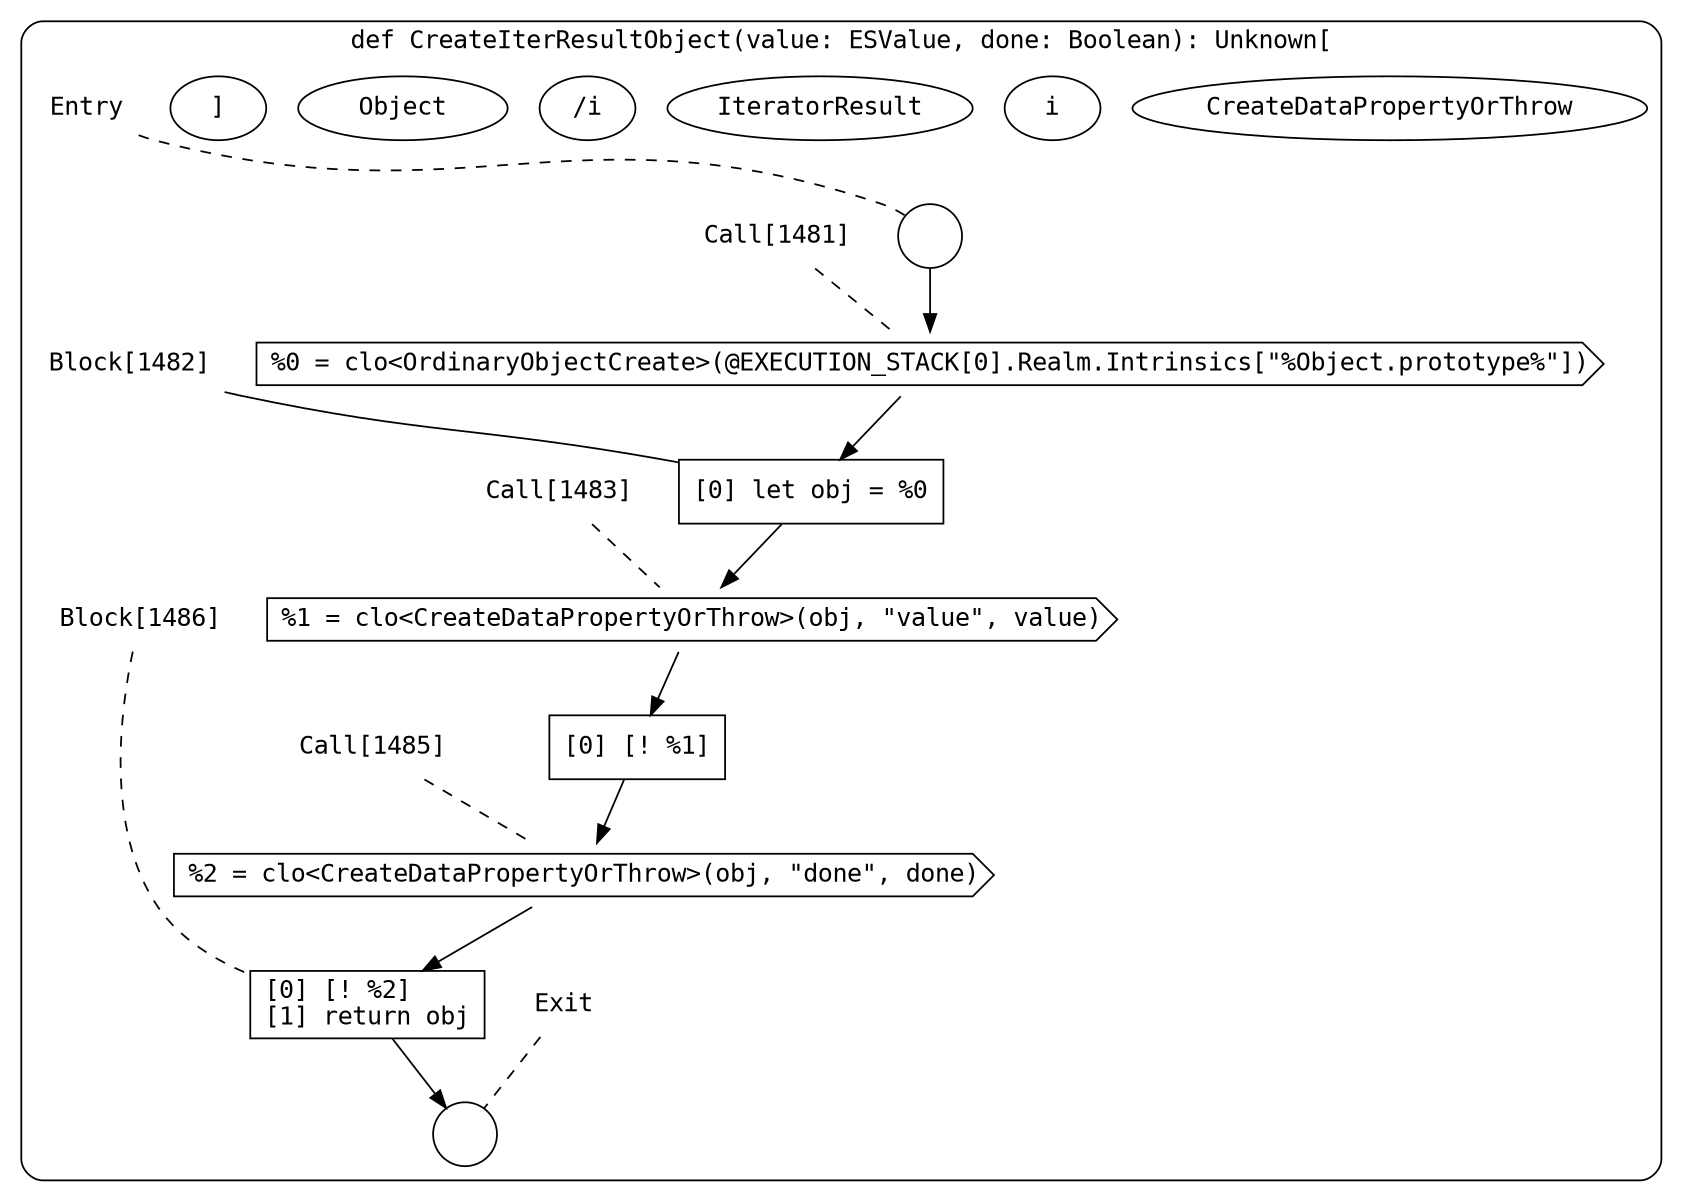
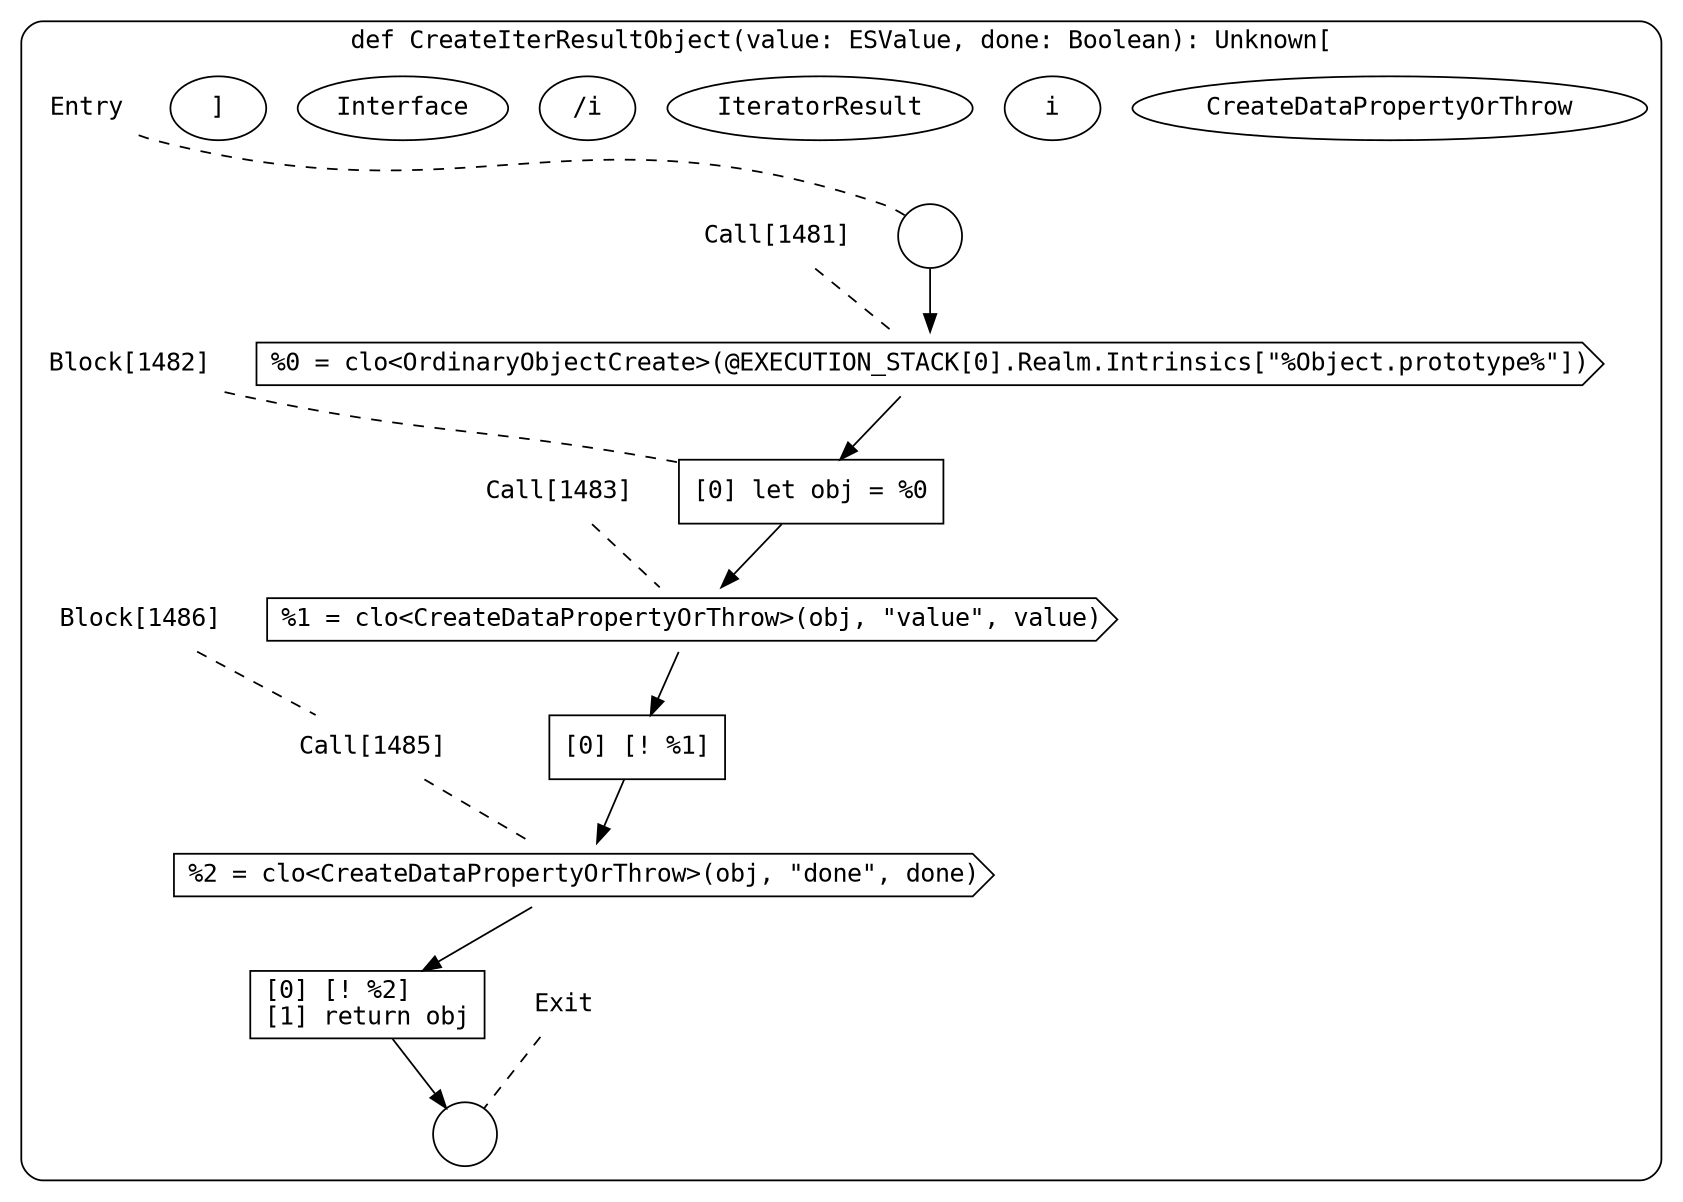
(403, 108) -> (403, 108)
(451, 430) -> (451, 430)
(129, 840) -> (256, 683)
